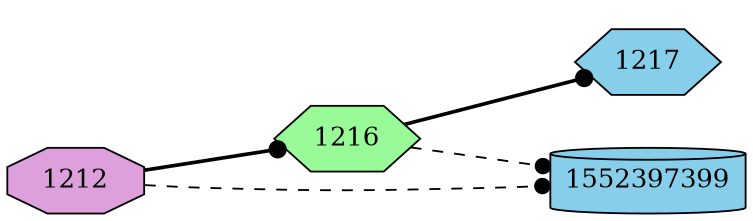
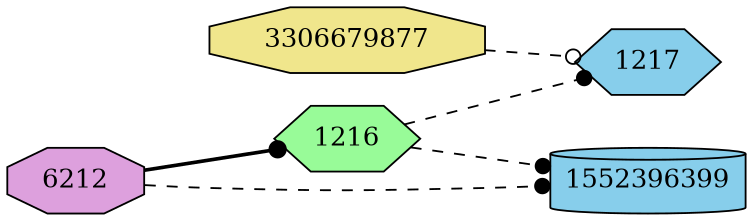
none -> (347, 40)
(491, 102) -> (491, 102)
(76, 181) -> (76, 181)
(648, 181) -> (648, 181)
